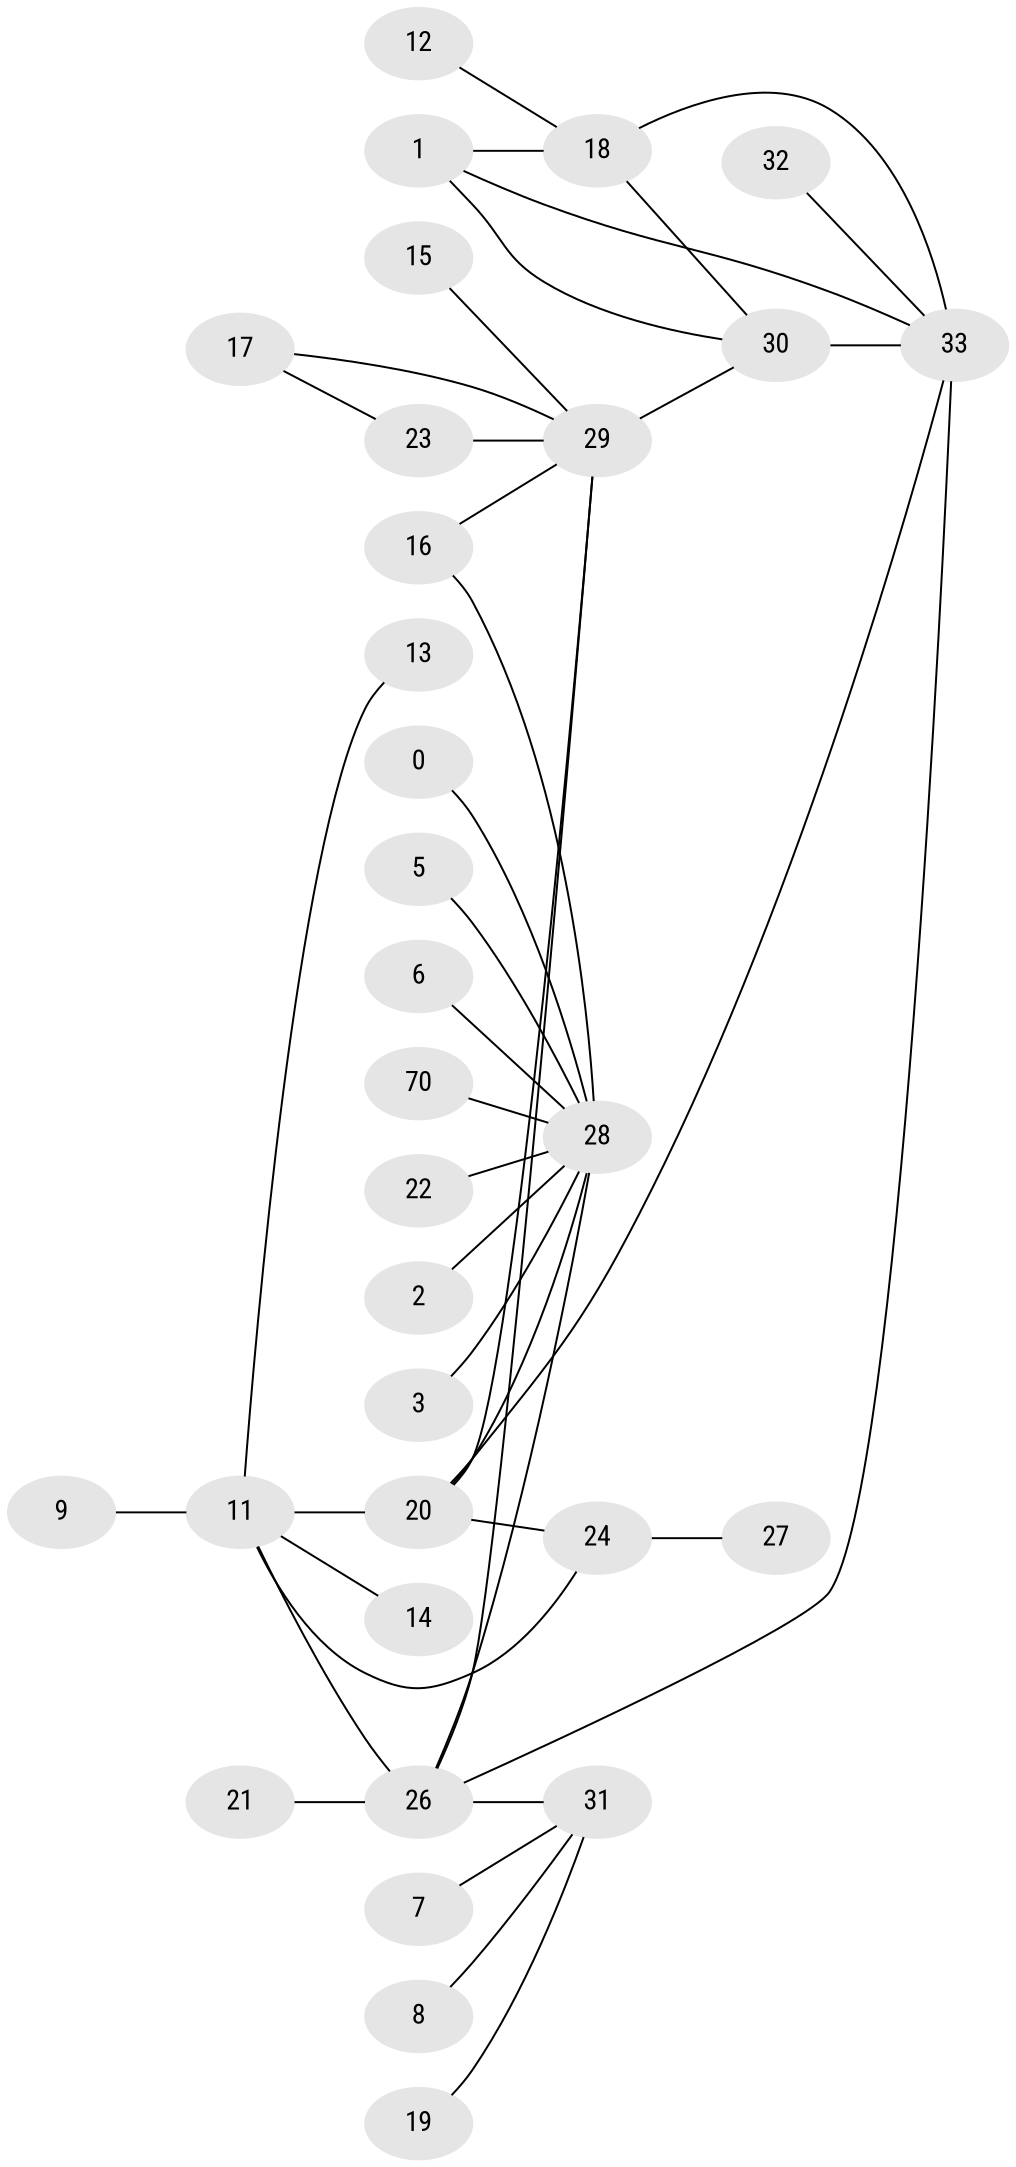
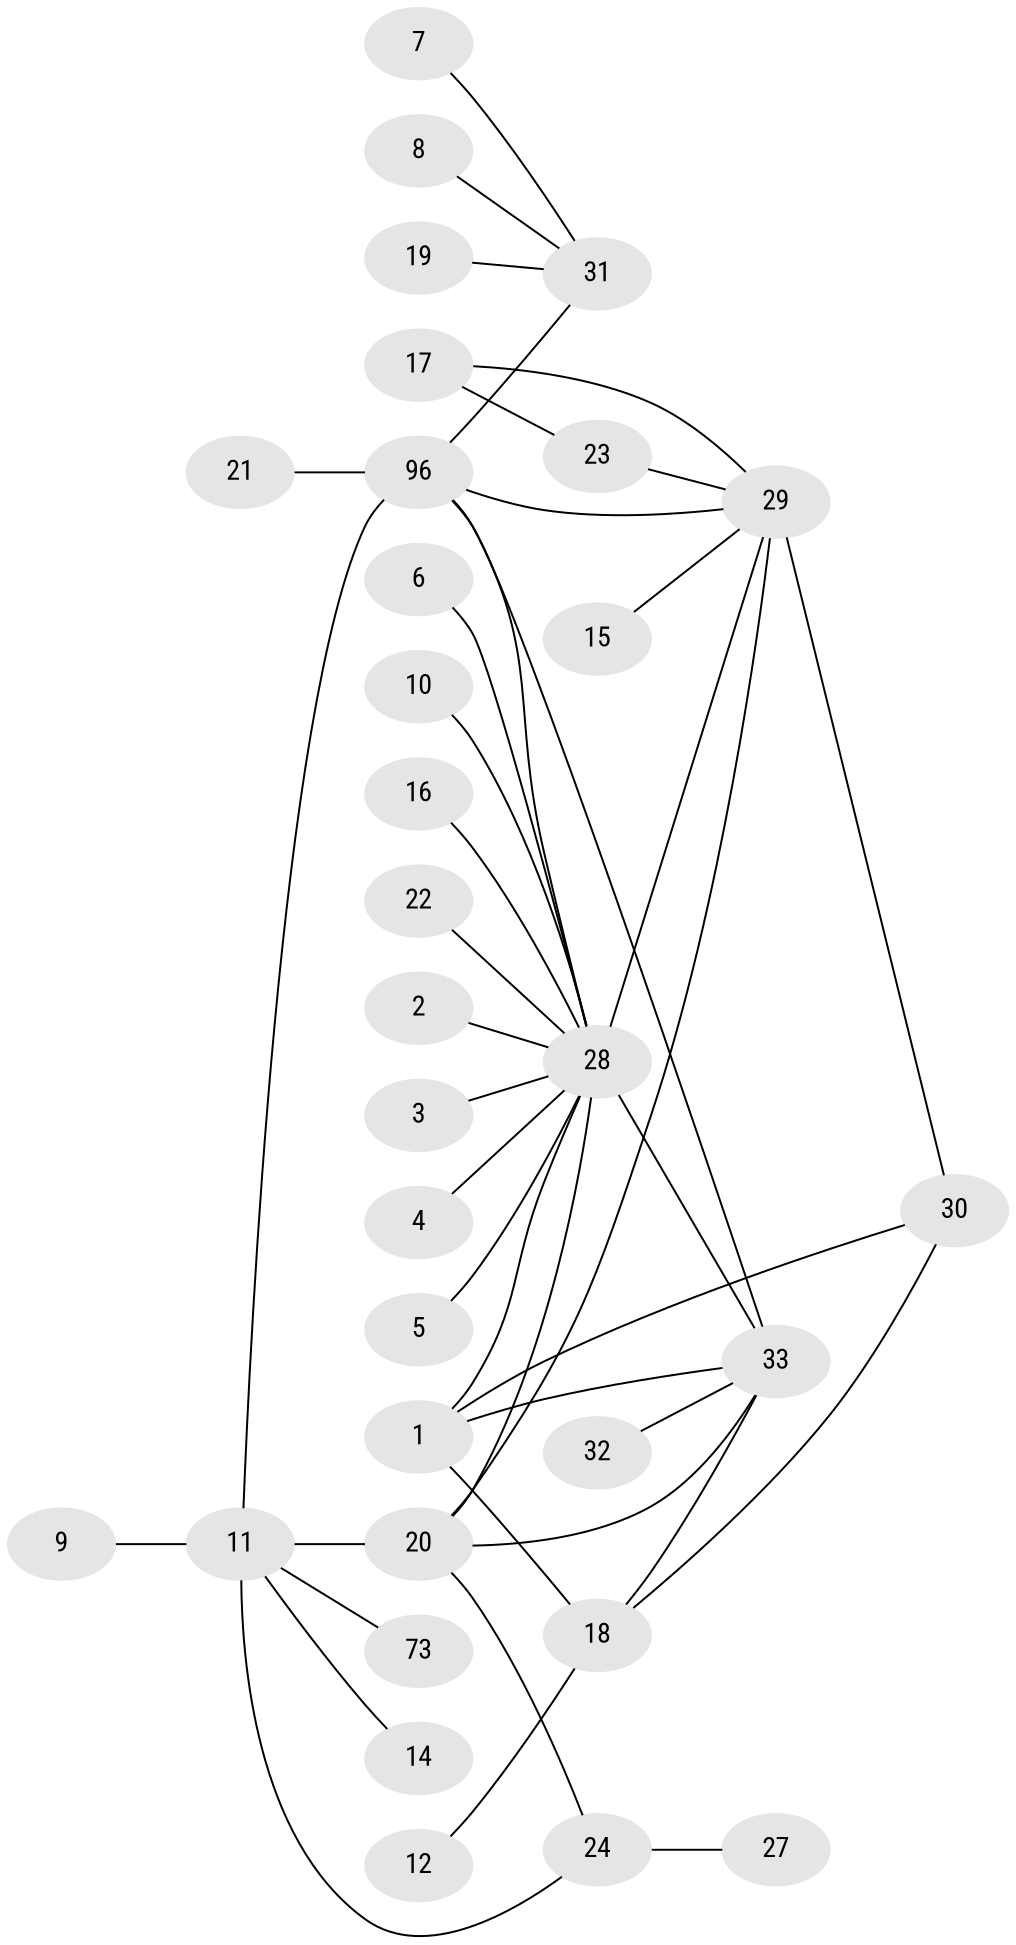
(866, 345) -> (687, 1212)
(508, 494) -> (687, 782)
(419, 655) -> (419, 1651)
(419, 762) -> (419, 1223)
(419, 1084) -> (419, 687)
none -> (521, 1255)
(419, 1802) -> (419, 472)
